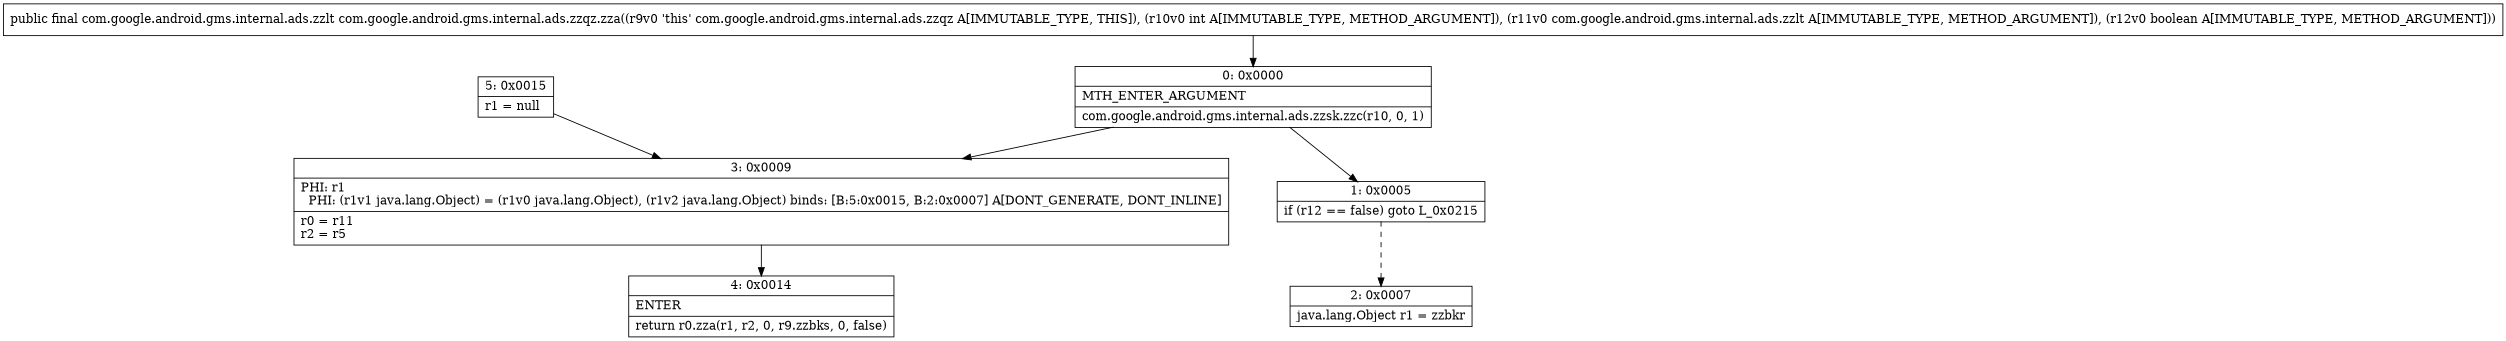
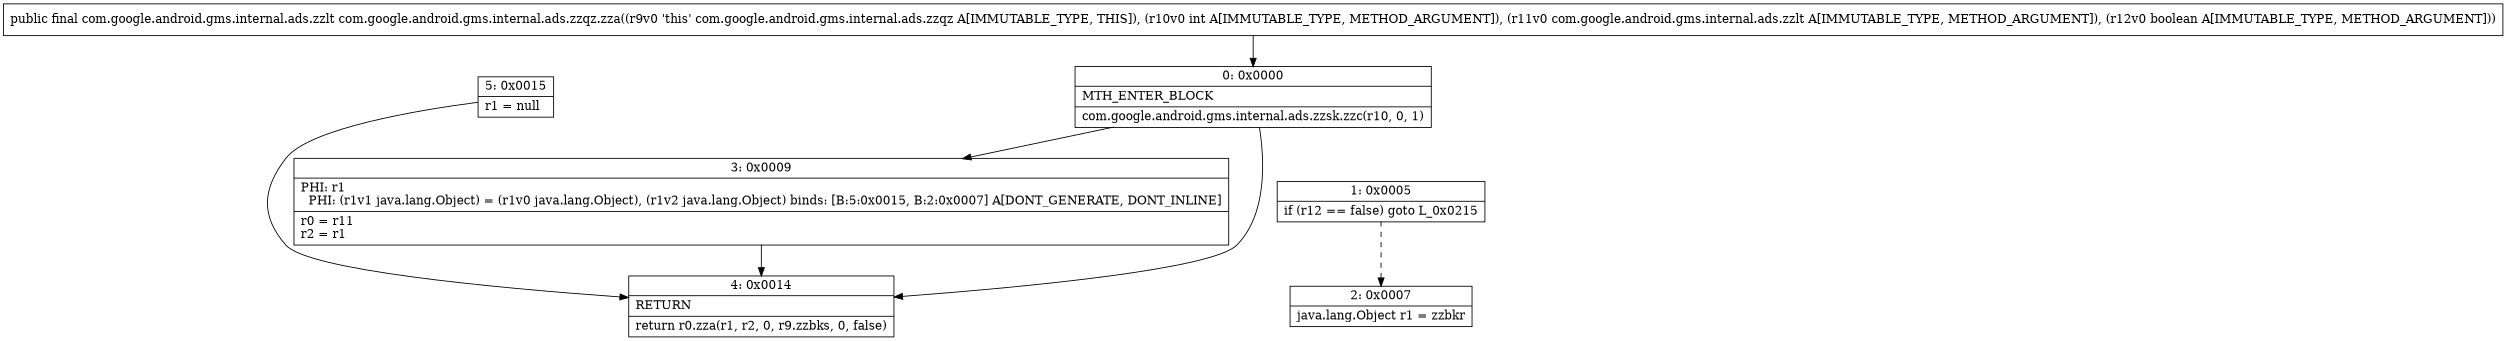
(1164, 96) -> (1148, 96)
(603, 135) -> (304, 255)
(1320, 152) -> (1133, 272)
(324, 234) -> (324, 234)
(658, 306) -> (663, 306)
